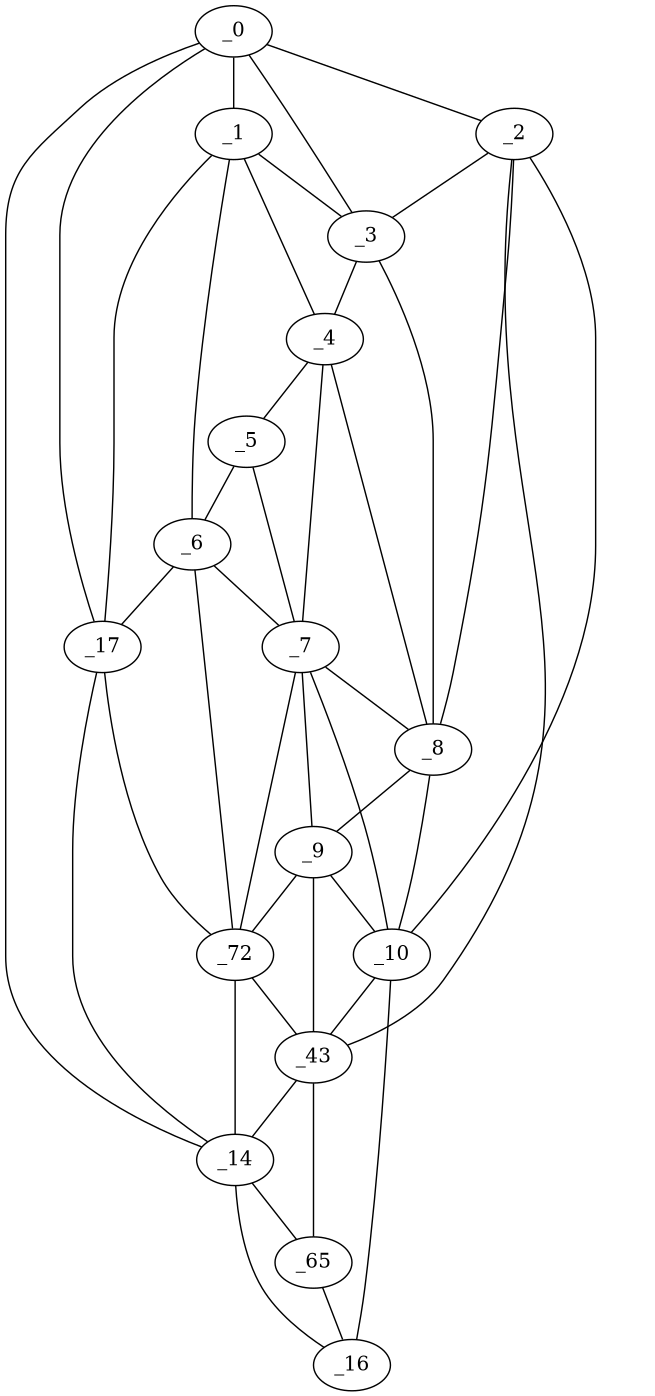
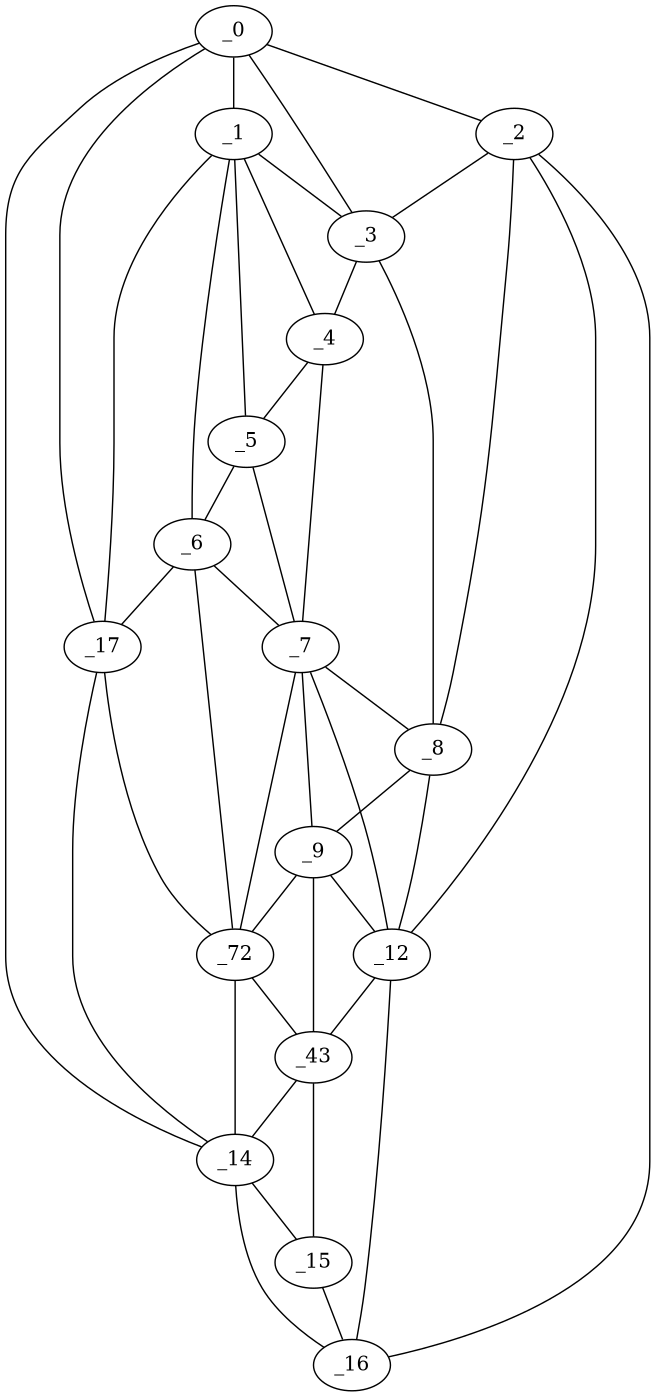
none -> (240, 288)
(379, 544) -> none
(542, 639) -> (650, 814)
(392, 955) -> (392, 955)
(313, 1263) -> (313, 1263)
